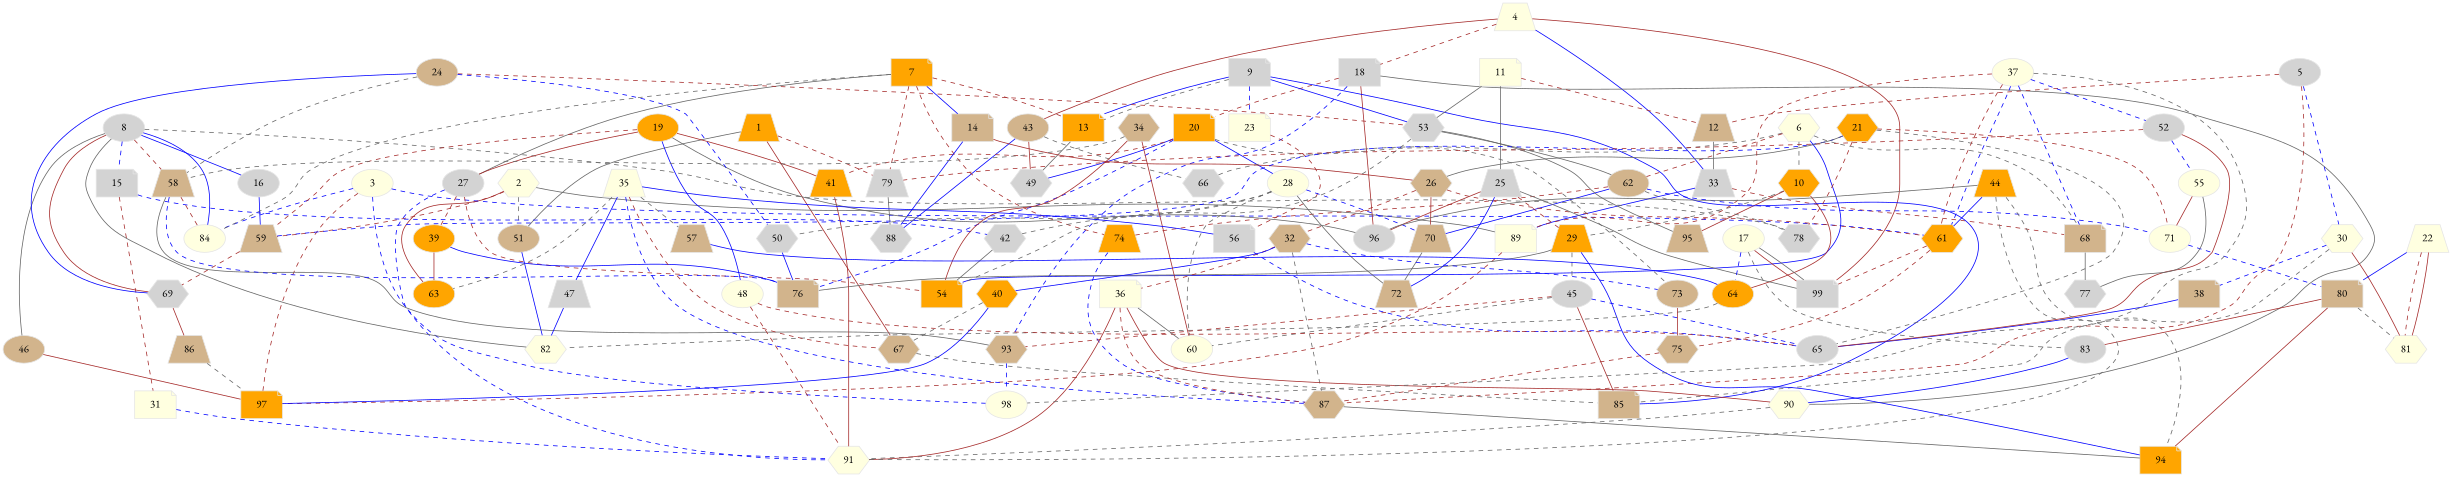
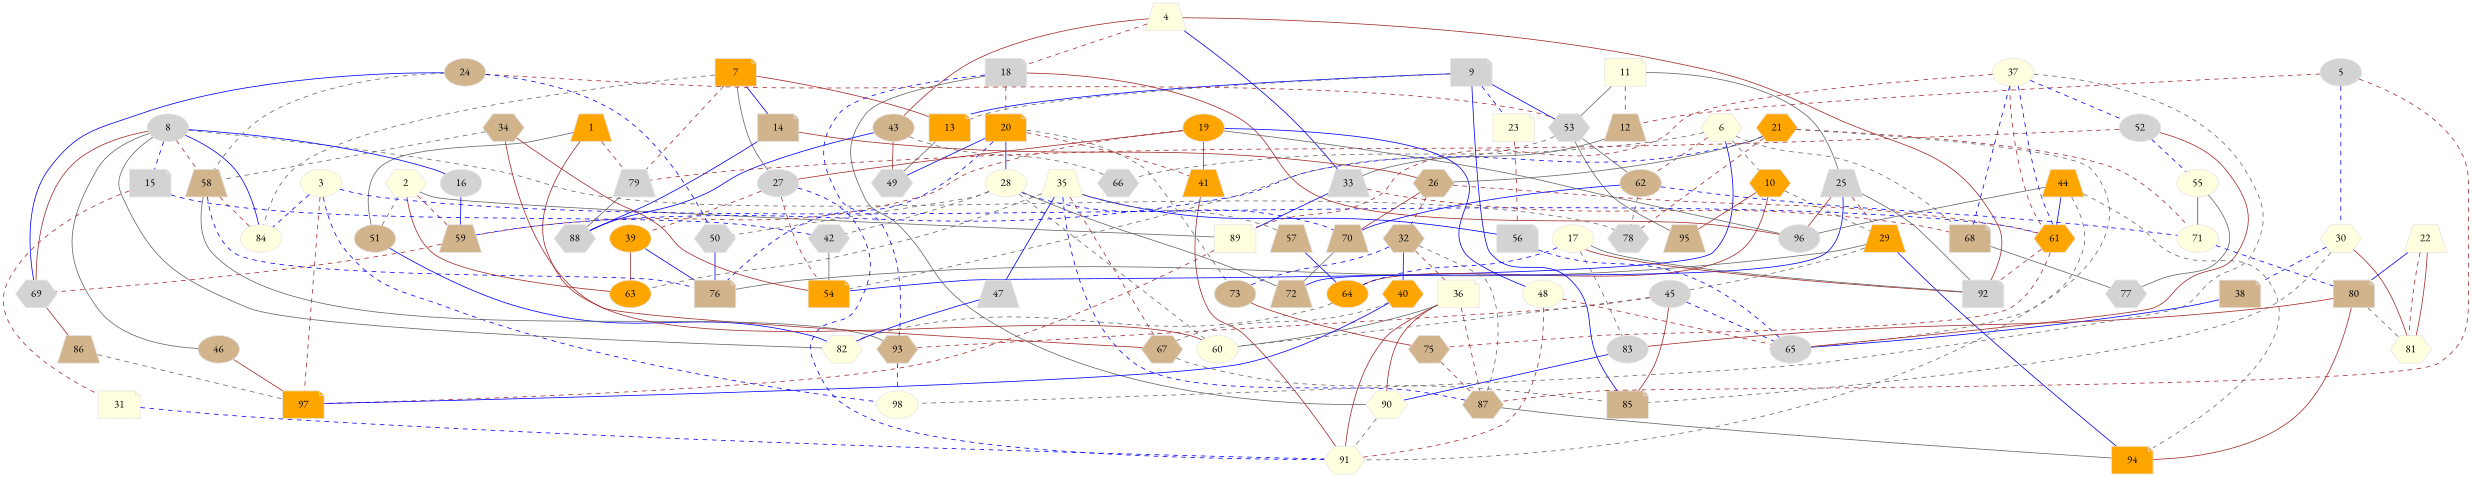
(985, 91) -> (844, 93)
(1120, 239) -> none
(1817, 294) -> (1983, 294)
